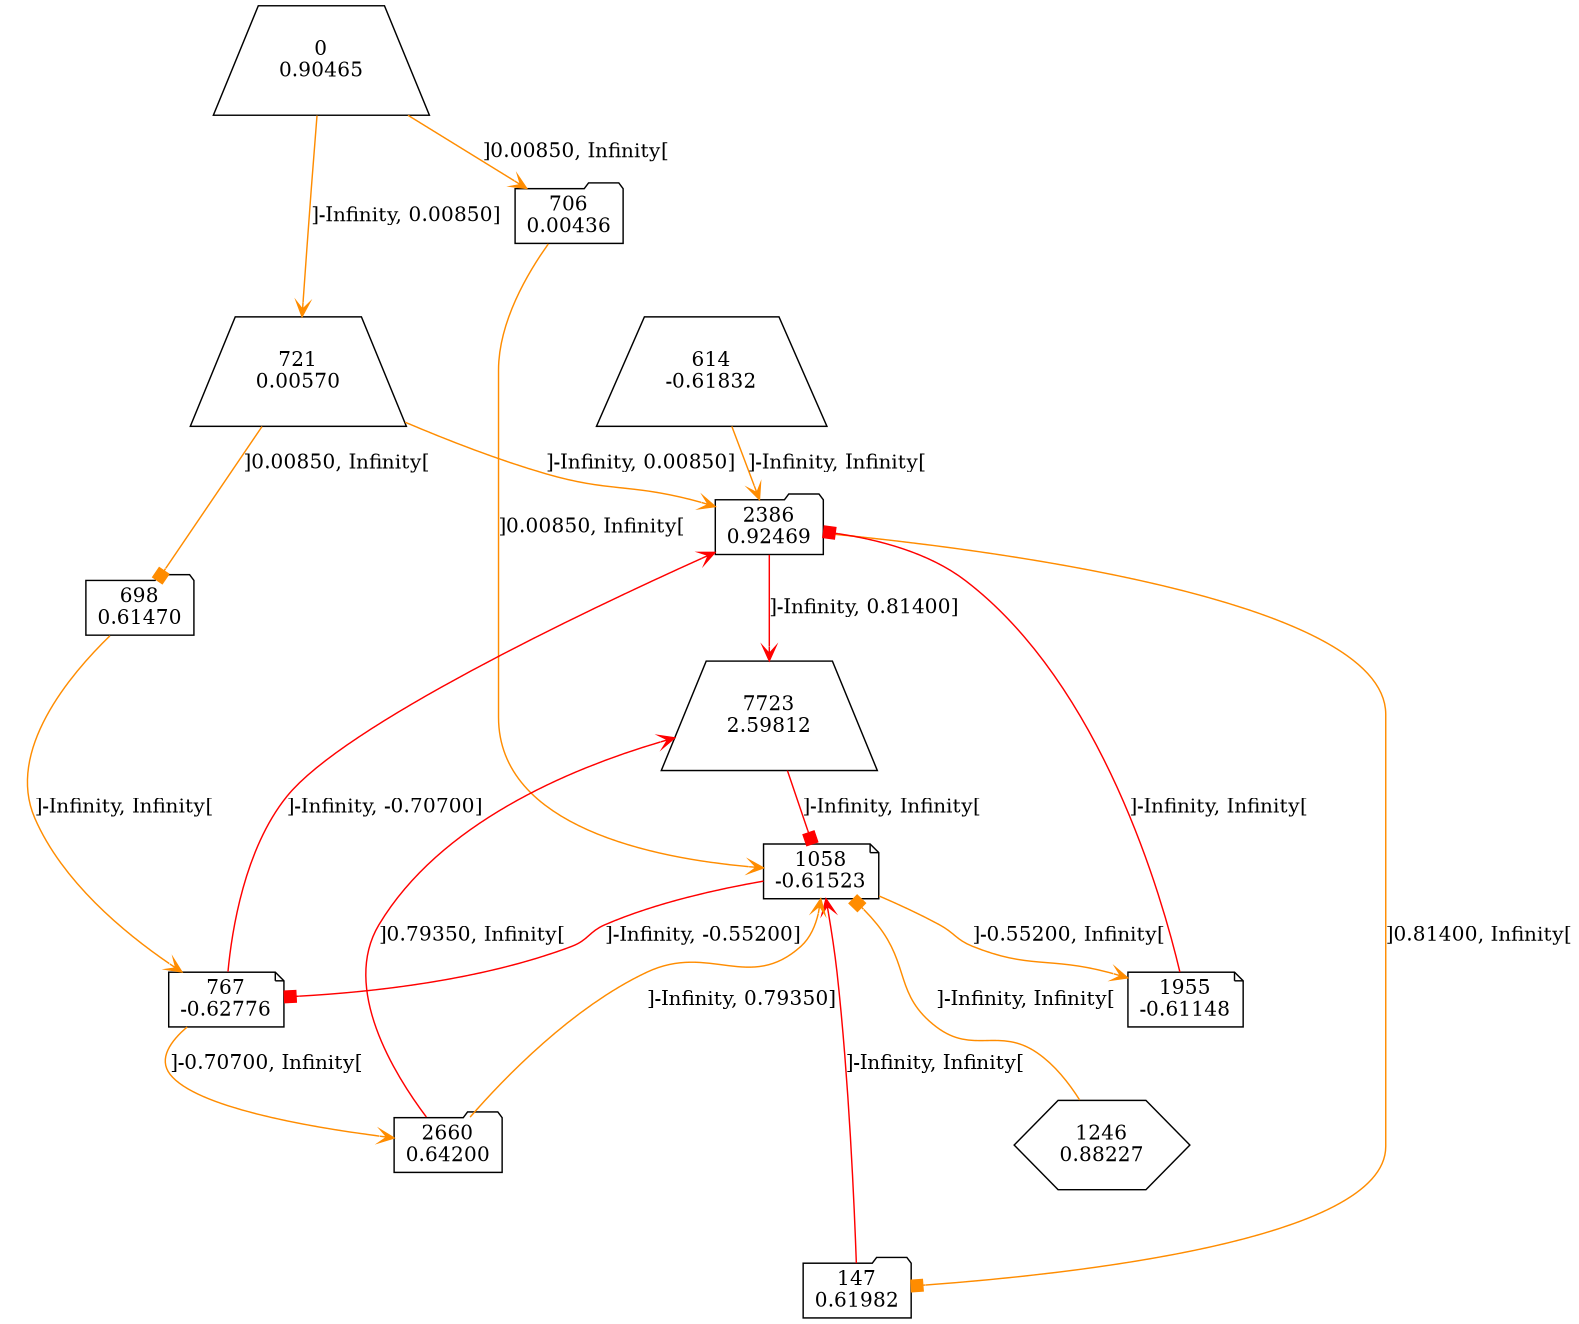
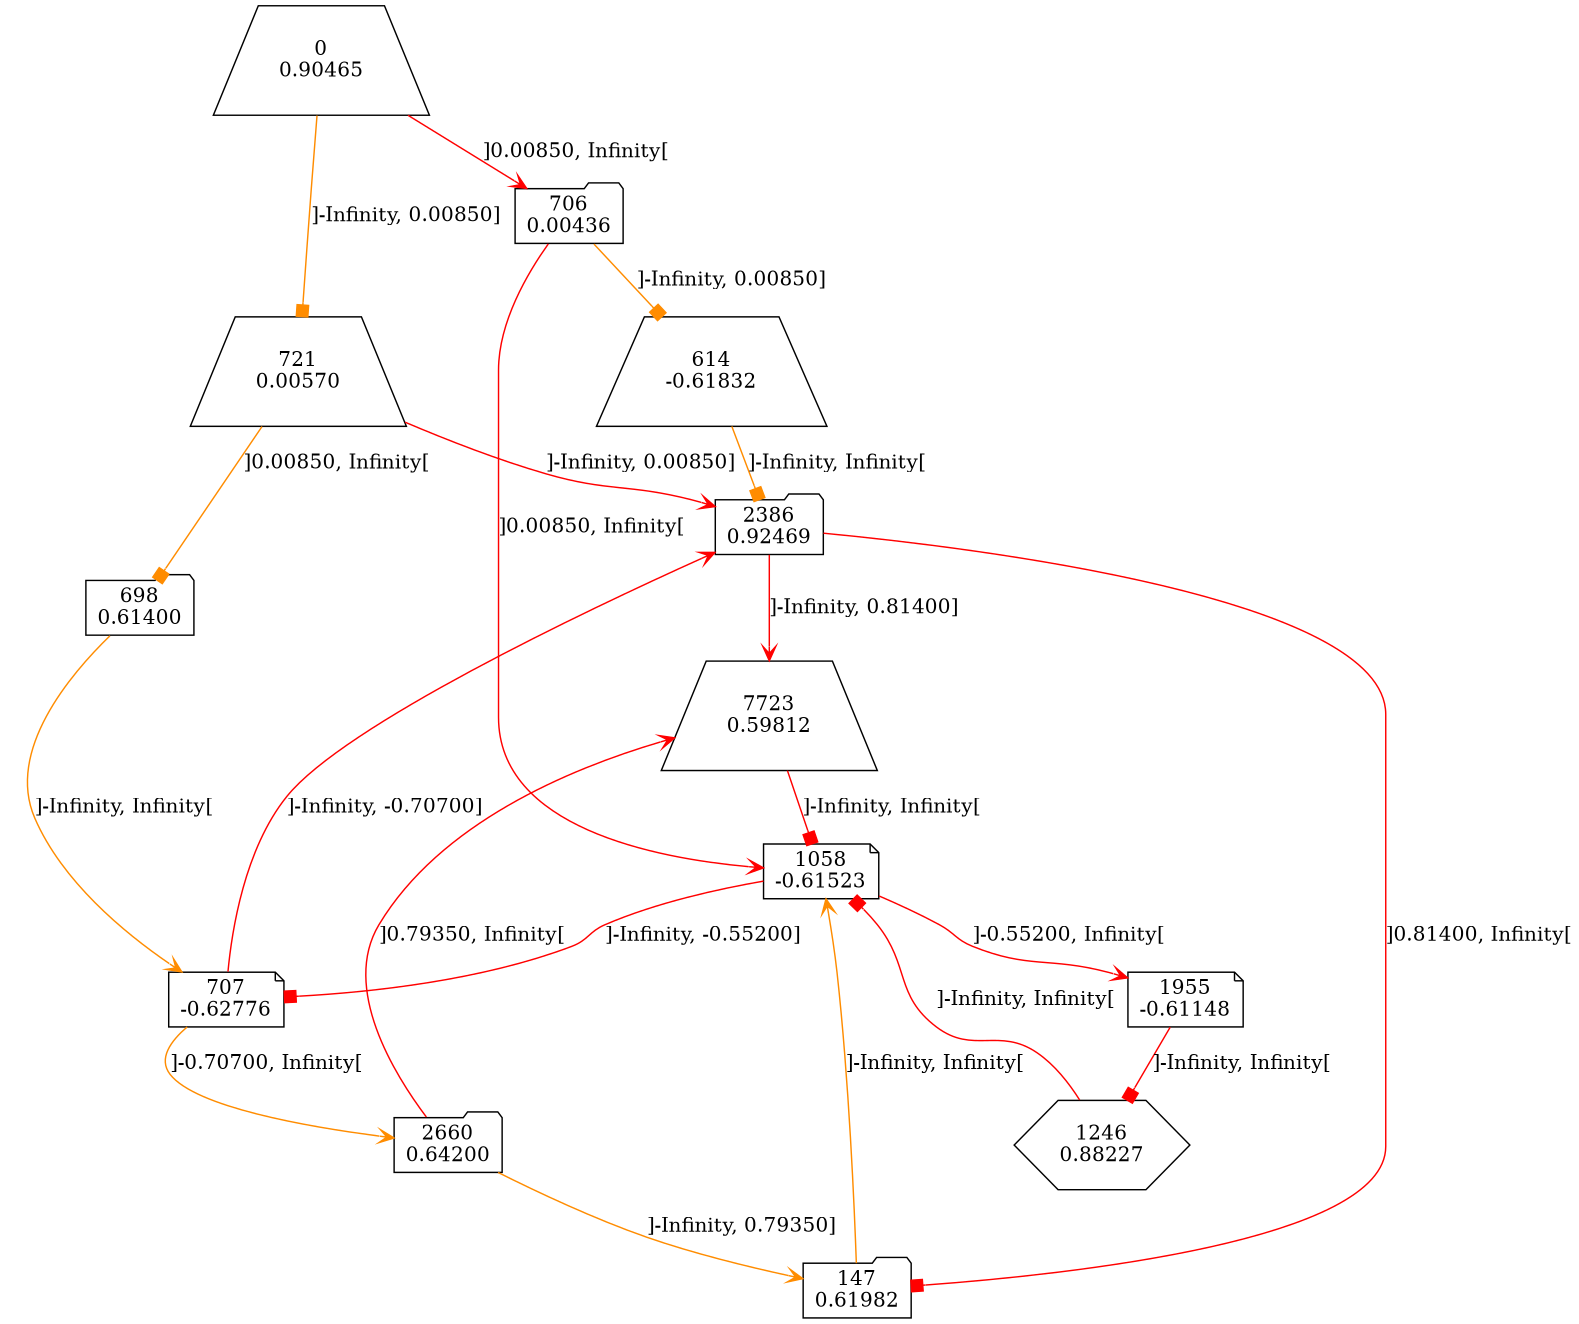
(461, 148) -> (461, 148)
(310, 209) -> (310, 209)
none -> (623, 275)
(743, 456) -> (743, 456)
(550, 475) -> (550, 475)
(140, 608) -> (140, 608)
(499, 634) -> (499, 634)
(1069, 699) -> (1153, 1057)
(769, 716) -> (769, 716)
(1386, 874) -> (1386, 874)
(990, 953) -> (990, 953)
(633, 980) -> (640, 1235)
(226, 1000) -> (226, 1000)
(949, 1035) -> (949, 1035)
(847, 1088) -> (847, 1088)
